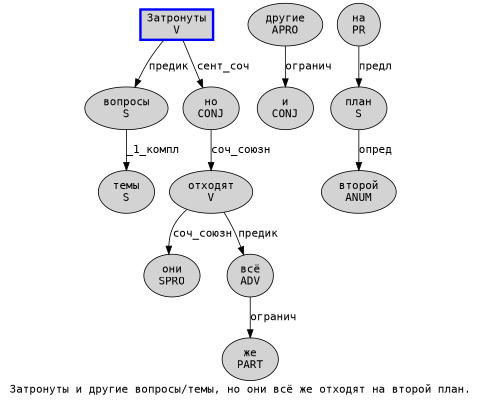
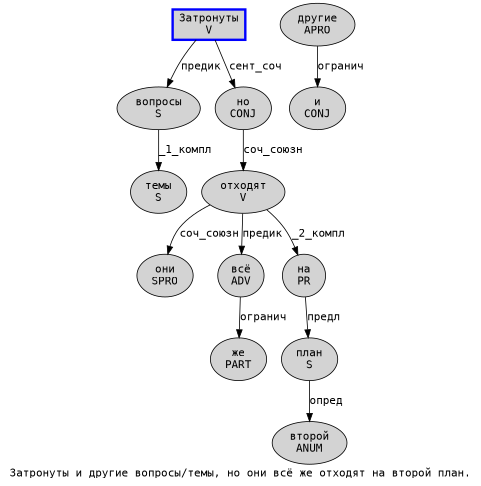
none -> (283, 227)
